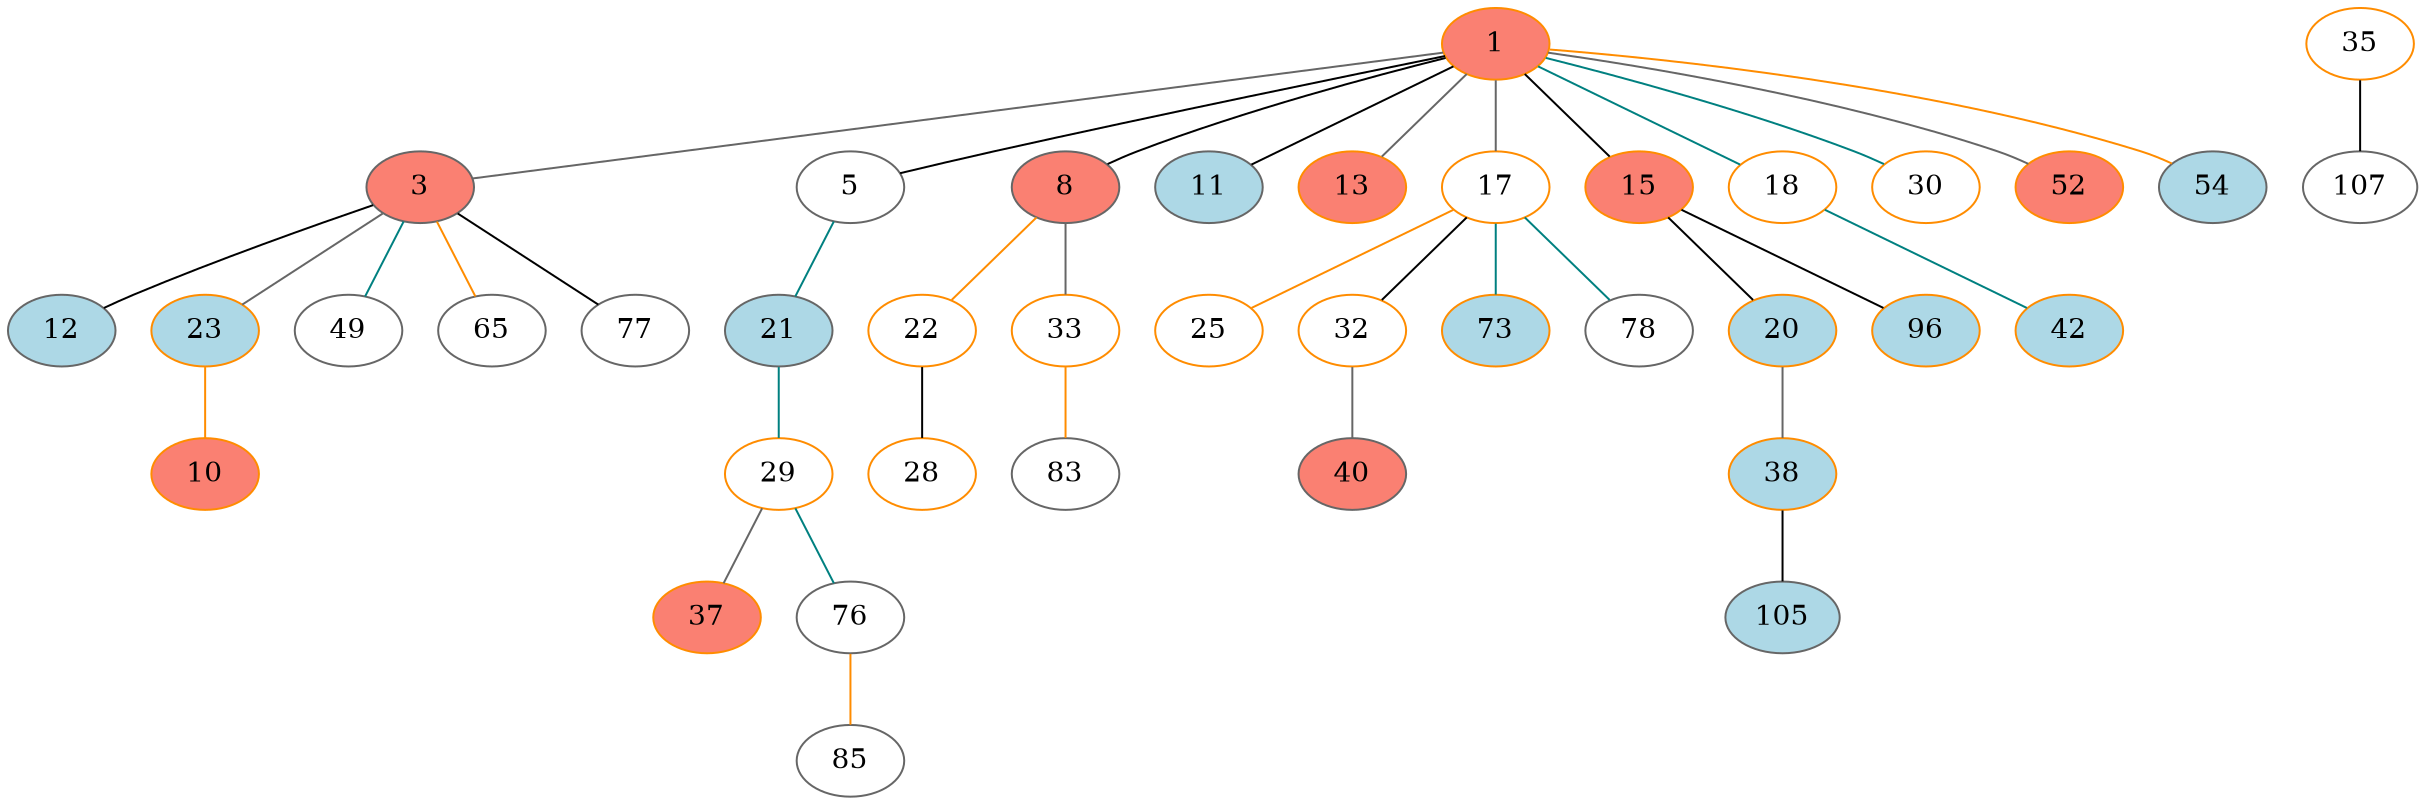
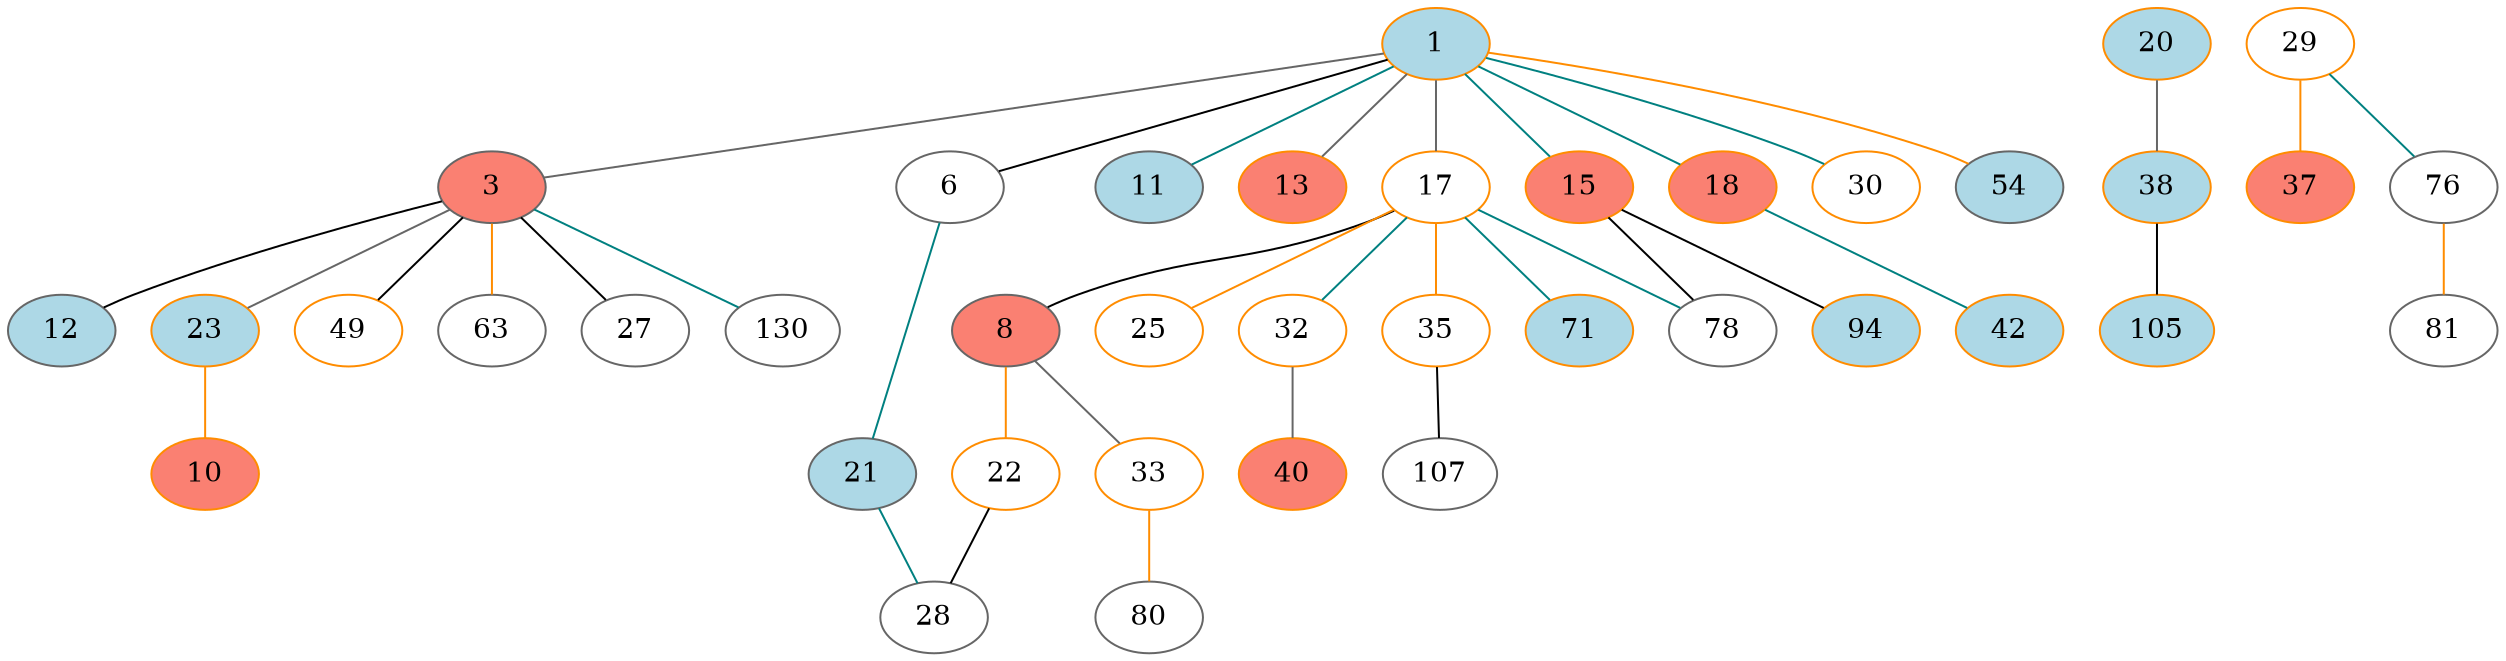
(1496, 44) -> (1436, 44)
(1275, 105) -> (1221, 259)
(1352, 115) -> (1293, 115)
(1567, 115) -> (1507, 115)
(850, 187) -> (950, 187)
(1783, 187) -> (1723, 187)
(2069, 187) -> none
(384, 259) -> (420, 259)
(1424, 259) -> (1365, 259)
none -> (1436, 259)
(1711, 259) -> (1651, 259)
(349, 331) -> (349, 331)
(492, 331) -> (492, 331)
(635, 331) -> (635, 331)
none -> (783, 331)
(1496, 331) -> (1579, 331)
(1926, 331) -> (1866, 331)
(779, 403) -> (898, 546)
(922, 474) -> (934, 617)
(1066, 474) -> (1149, 617)
(1352, 474) -> (1293, 474)
(743, 546) -> (2300, 116)
(1783, 617) -> (2157, 331)
(850, 761) -> (2444, 331)
